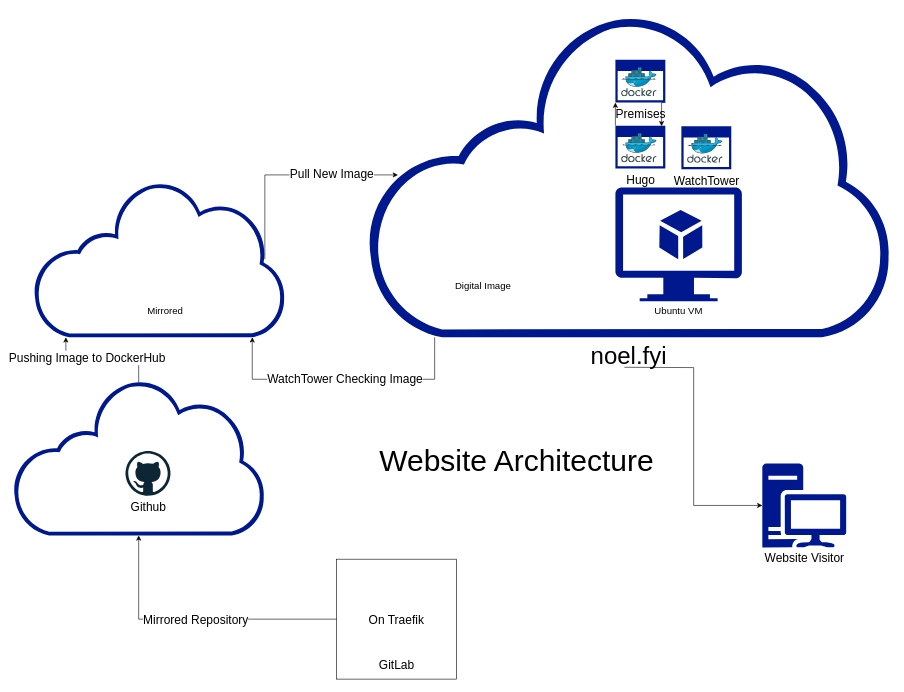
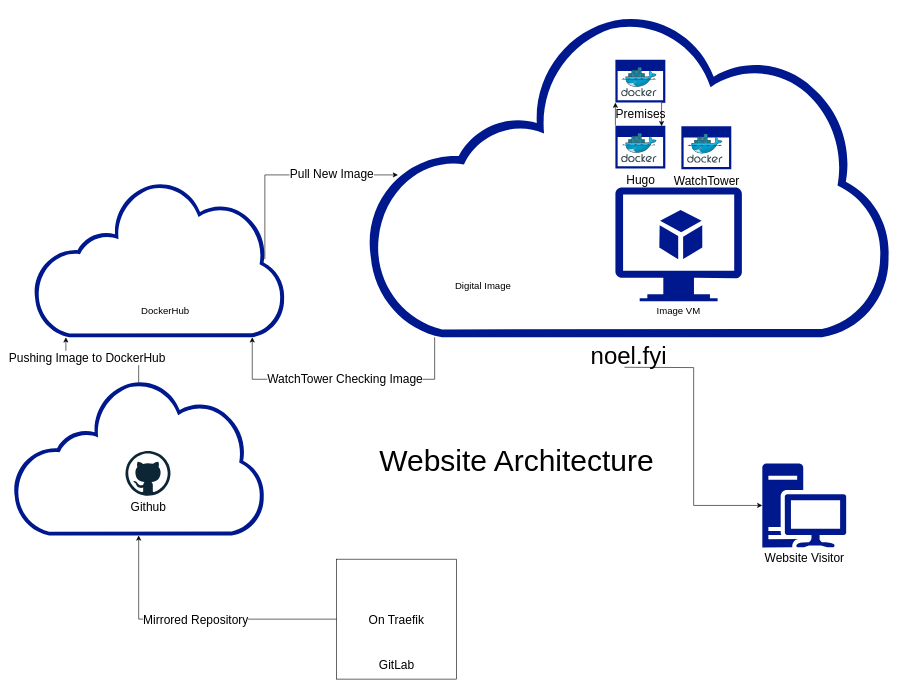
(165, 309) -> (165, 309)
(679, 310) -> (679, 310)
